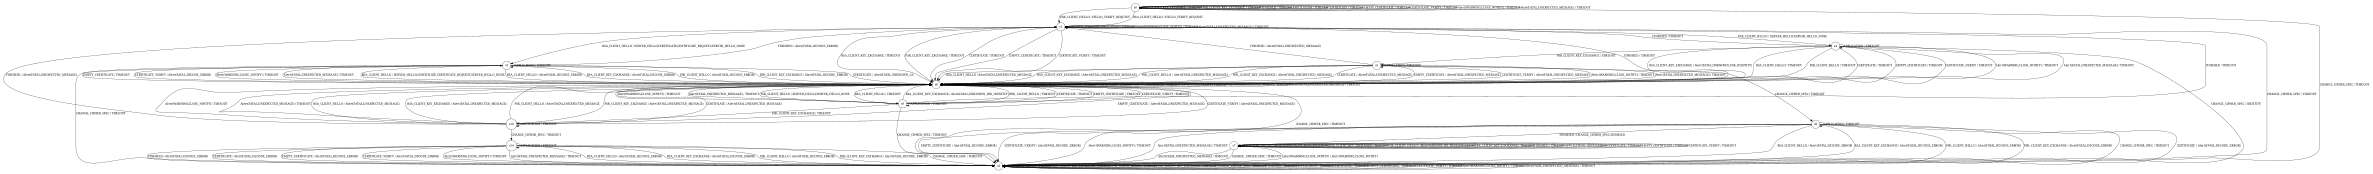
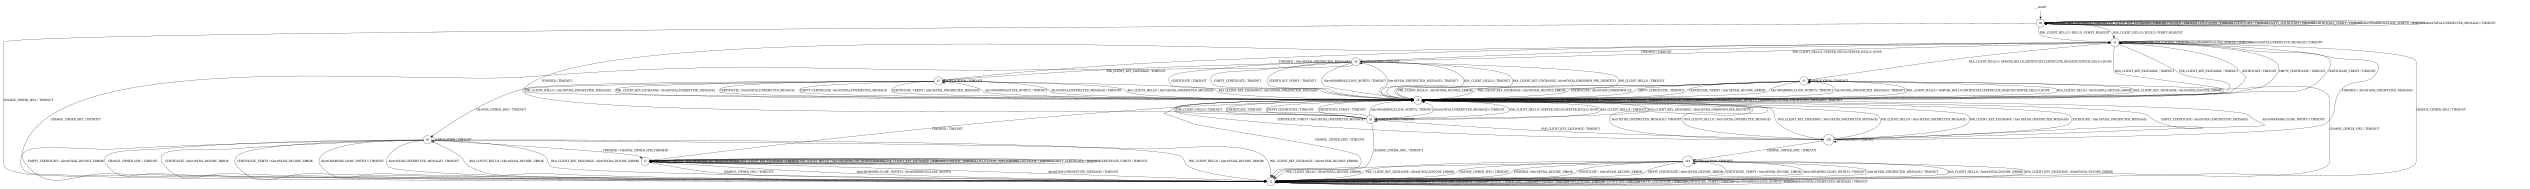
none -> (2041, 7)
(782, 41) -> none
(1645, 69) -> (1032, 119)
